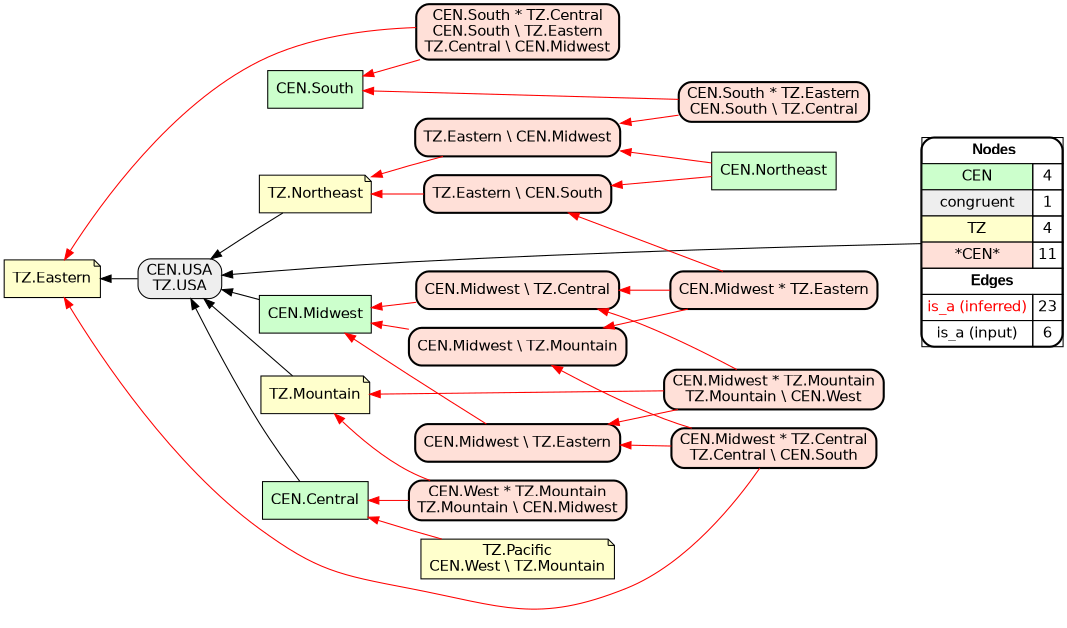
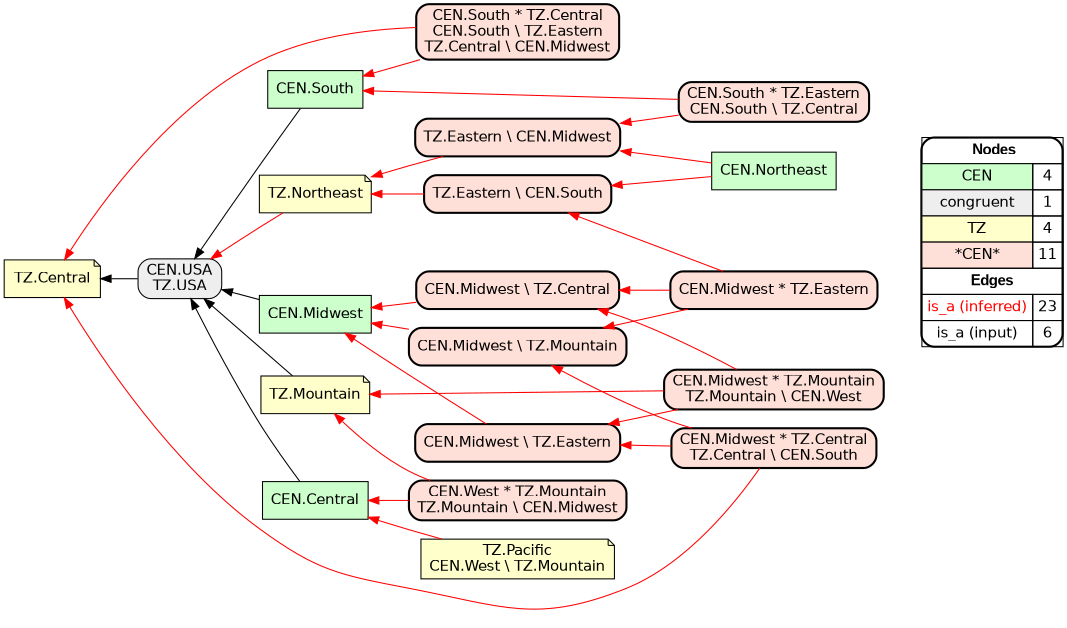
(251, 233) -> (251, 233)
(577, 254) -> (250, 179)
(52, 279) -> (52, 279)
